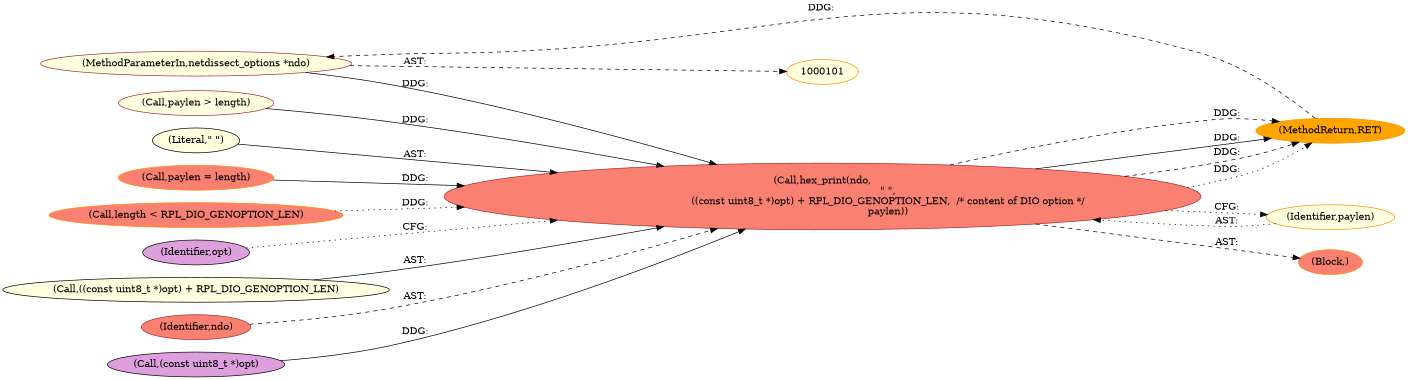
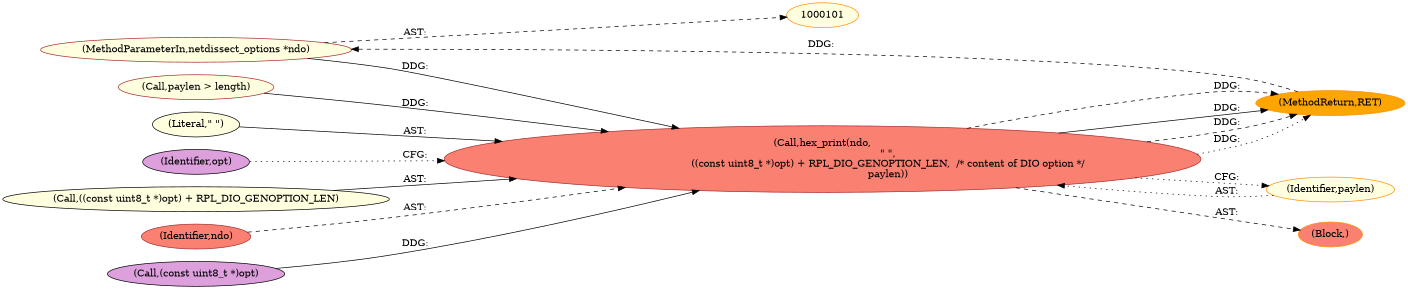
(196, 178) -> none
(196, 215) -> none
